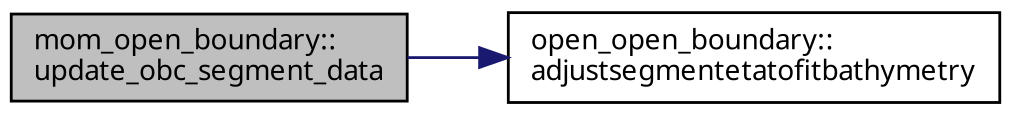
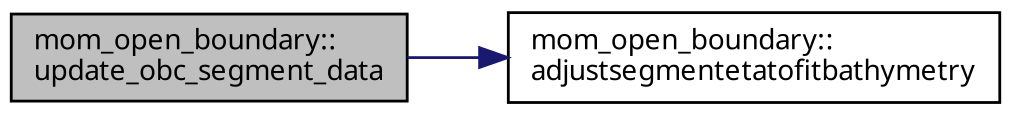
(754, 58) -> (754, 58)
